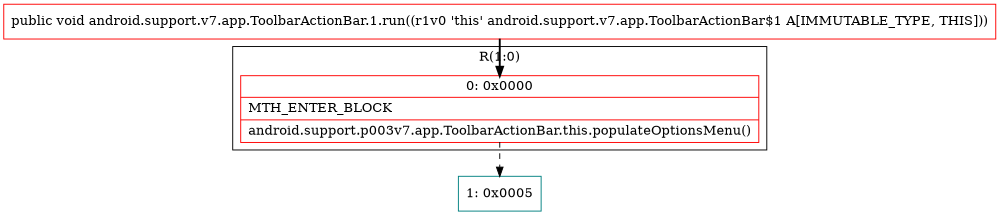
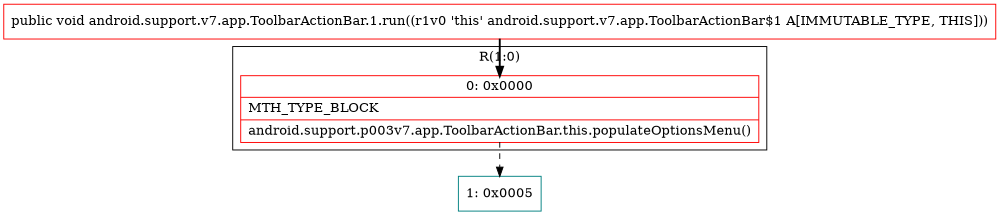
(321, 108) -> (314, 108)
